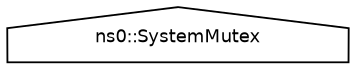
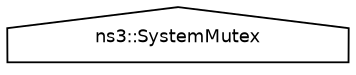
(178, 38) -> (178, 38)
